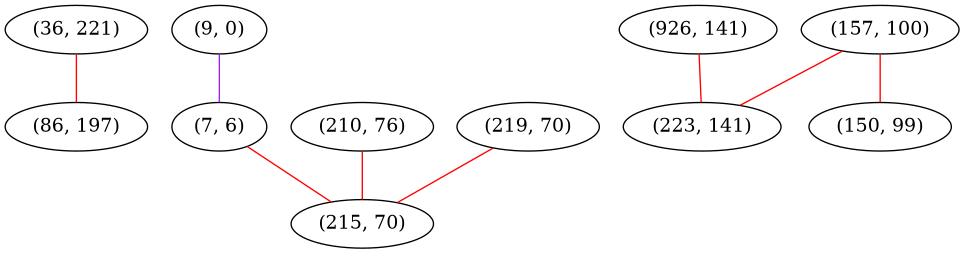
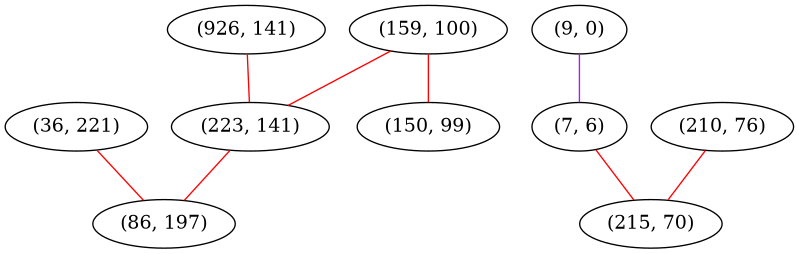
(880, 30) -> (428, 30)
(528, 127) -> none
none -> (207, 175)
